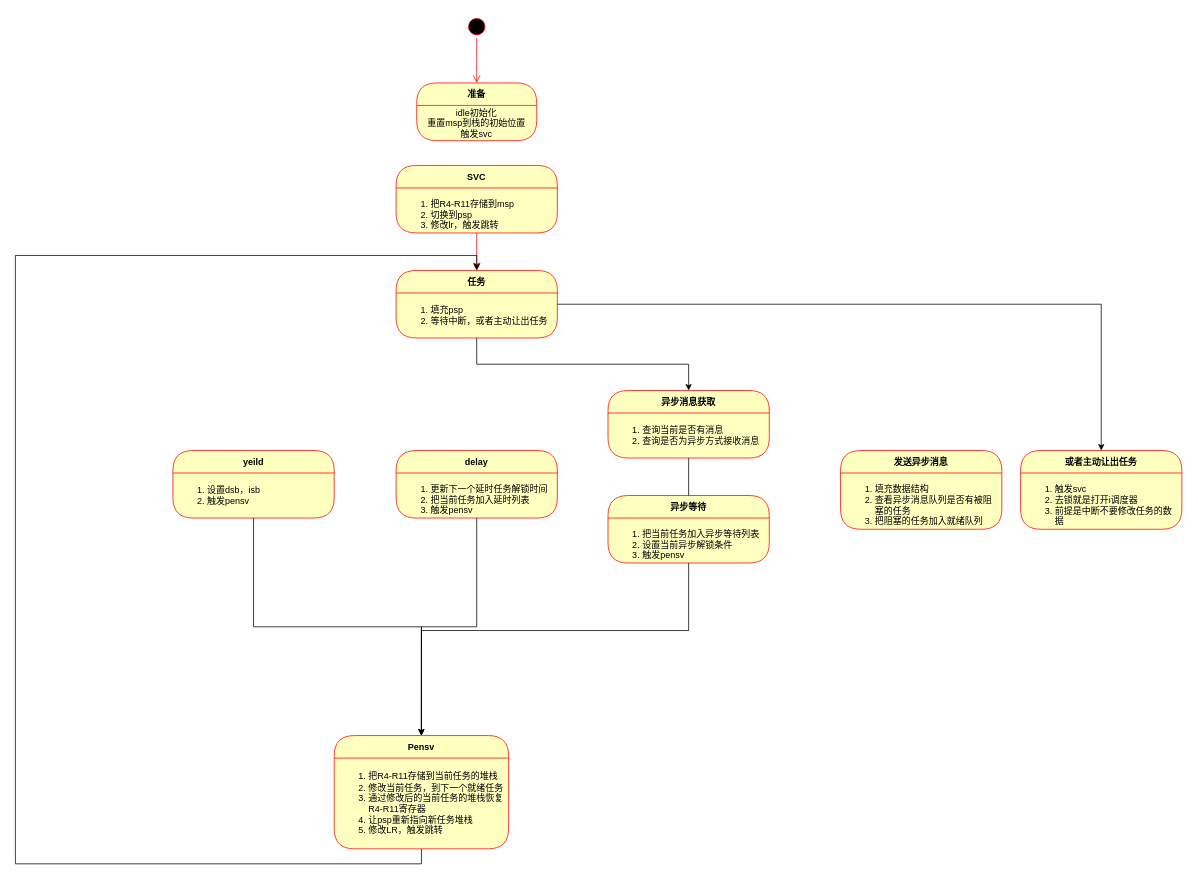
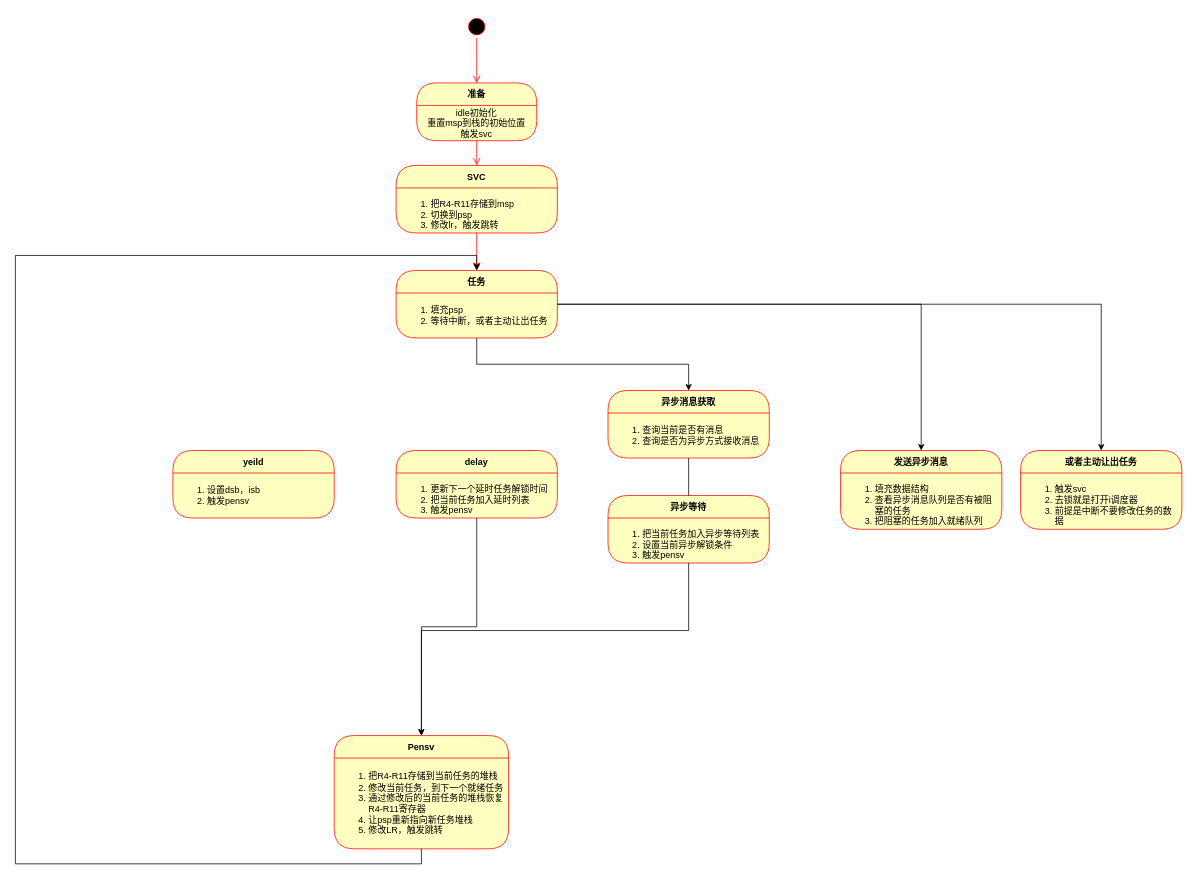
none -> (477, 152)
none -> (921, 375)
(282, 627) -> none
